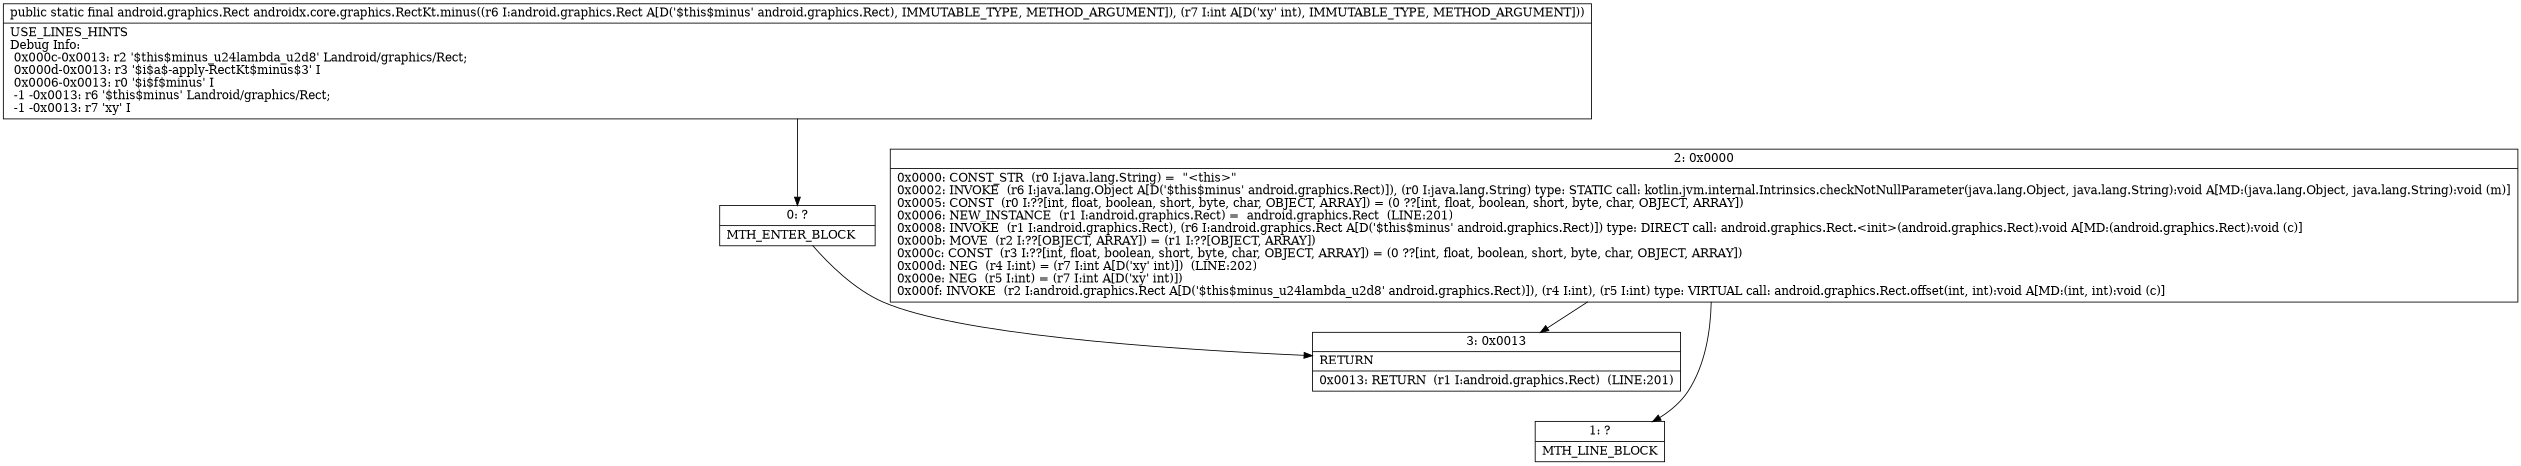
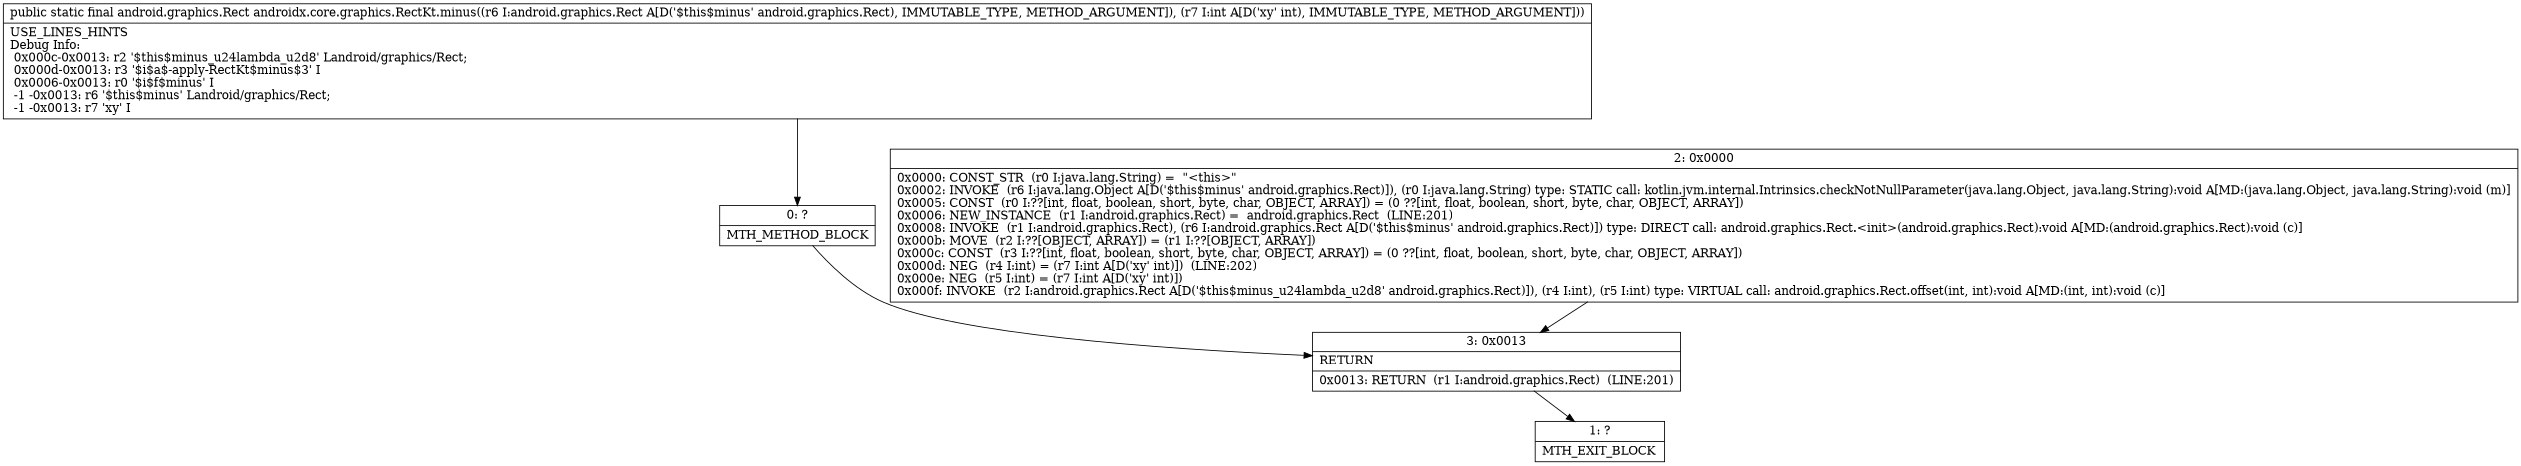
(791, 235) -> (797, 235)
(1700, 367) -> (1551, 404)
(1600, 451) -> (1599, 451)
